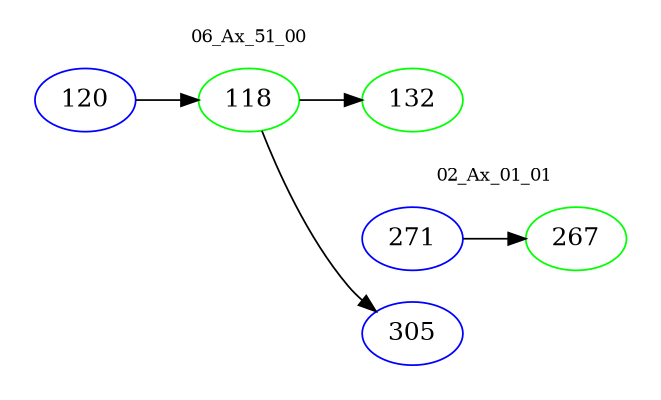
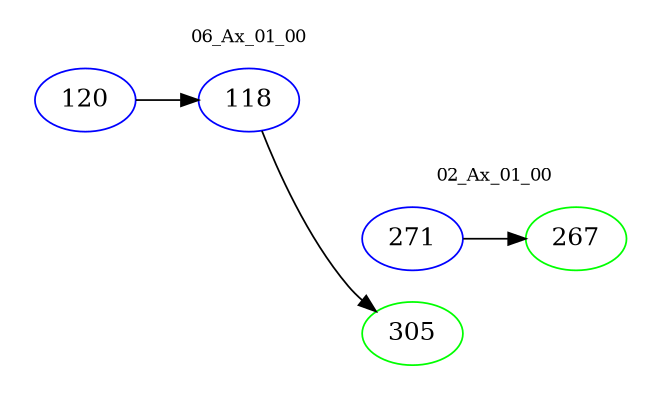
(249, 38) -> (249, 38)
(249, 100) -> (249, 100)
(413, 100) -> none
(494, 176) -> (494, 176)
(413, 334) -> (413, 334)
